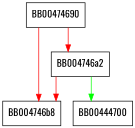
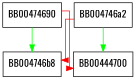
(68, 36) -> (69, 36)
(39, 61) -> (32, 36)
